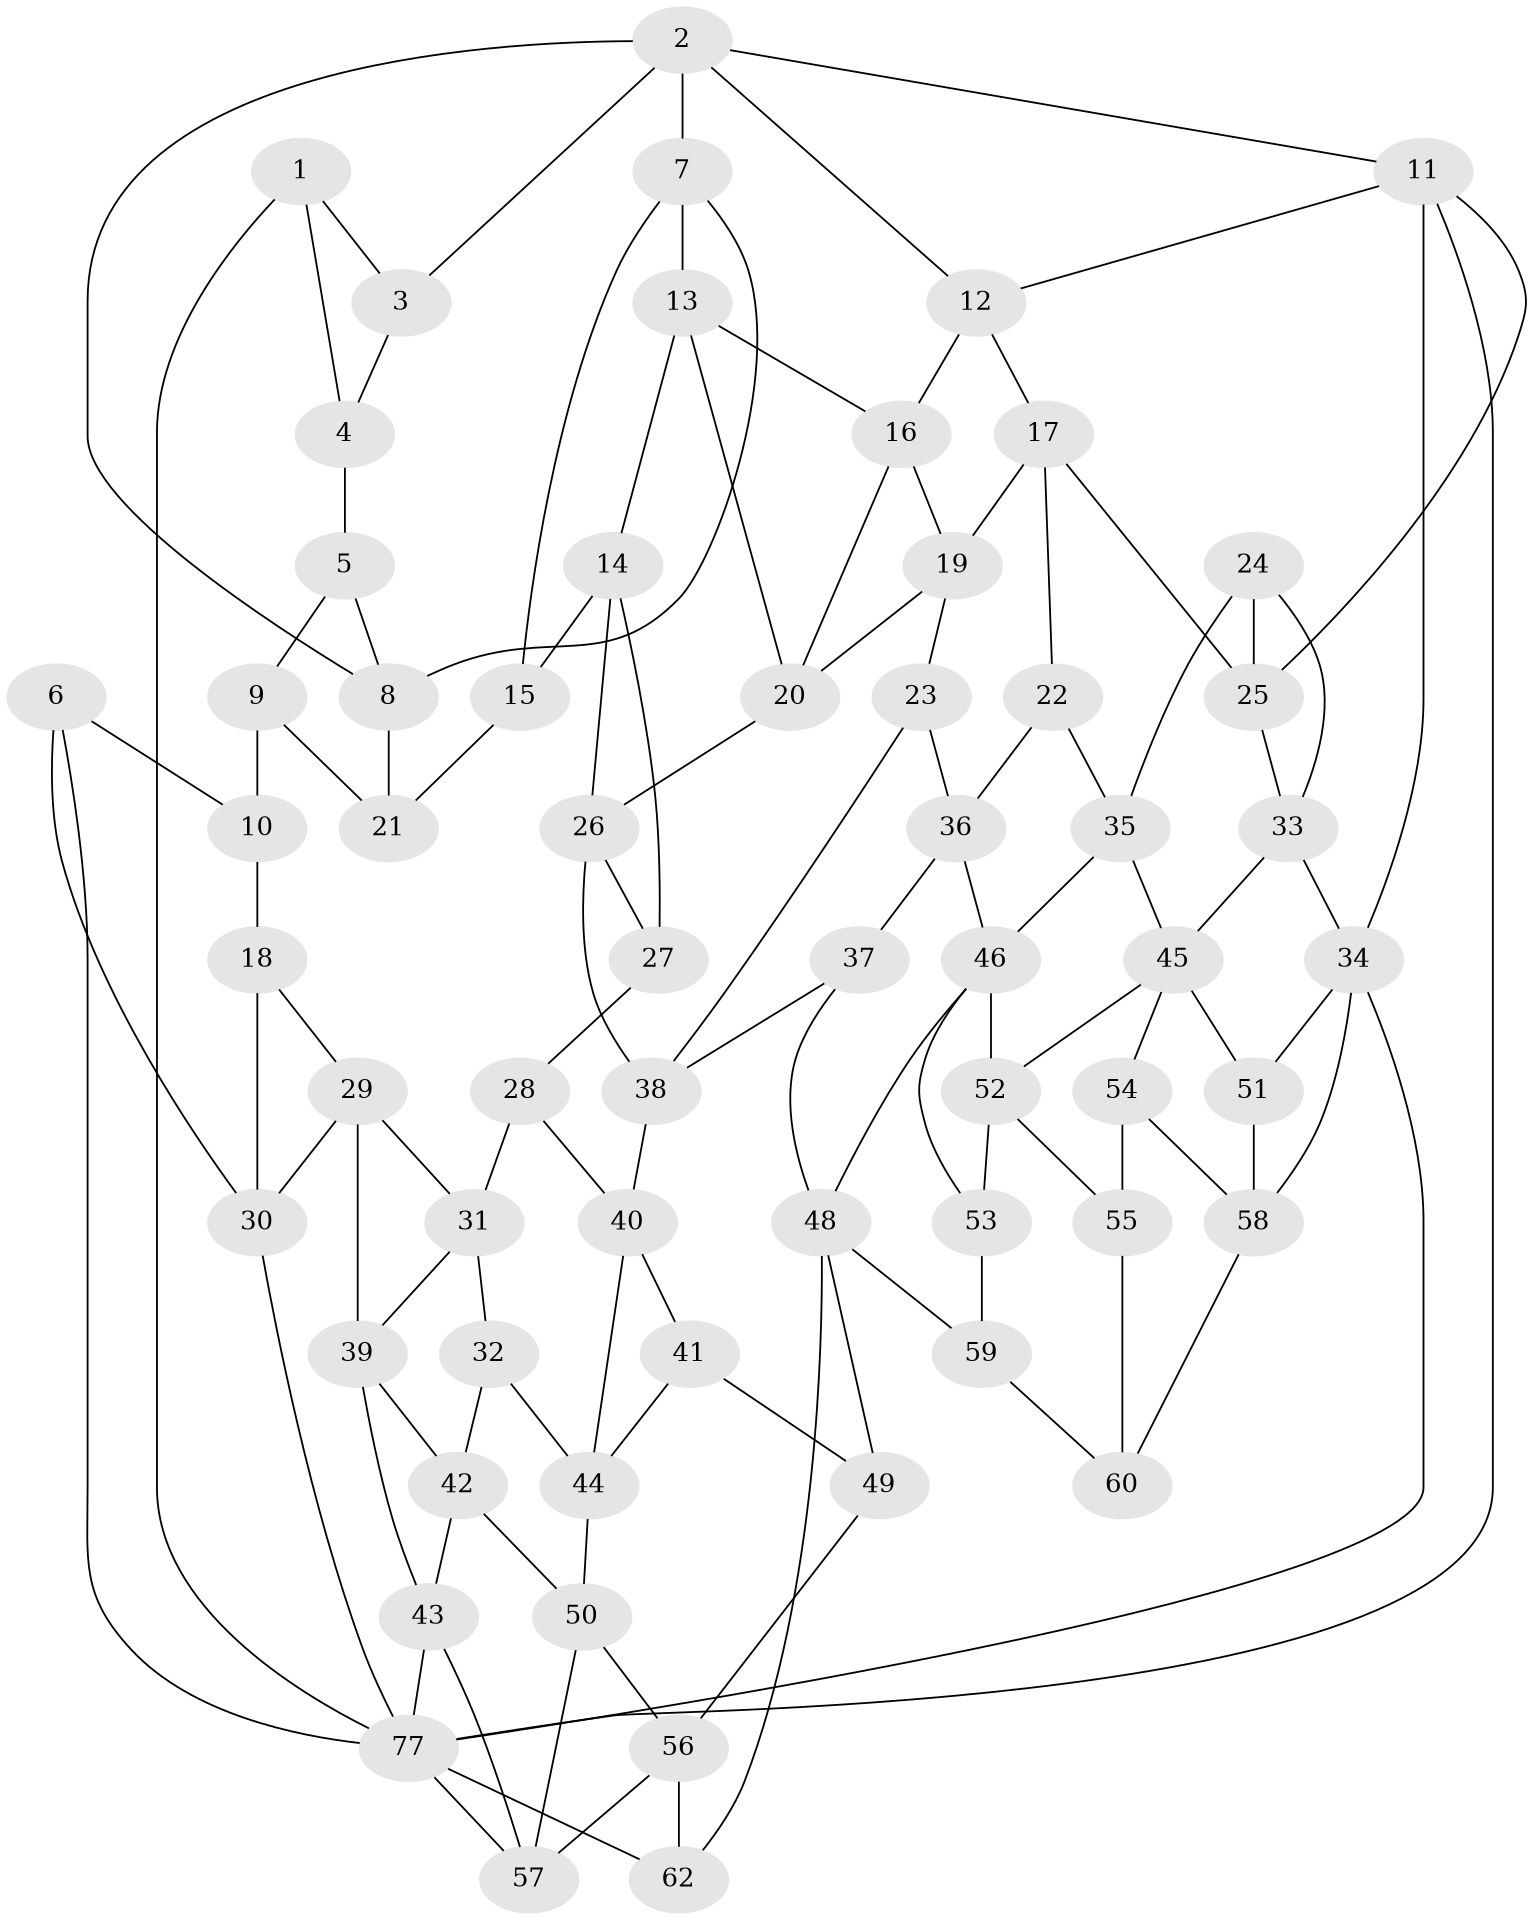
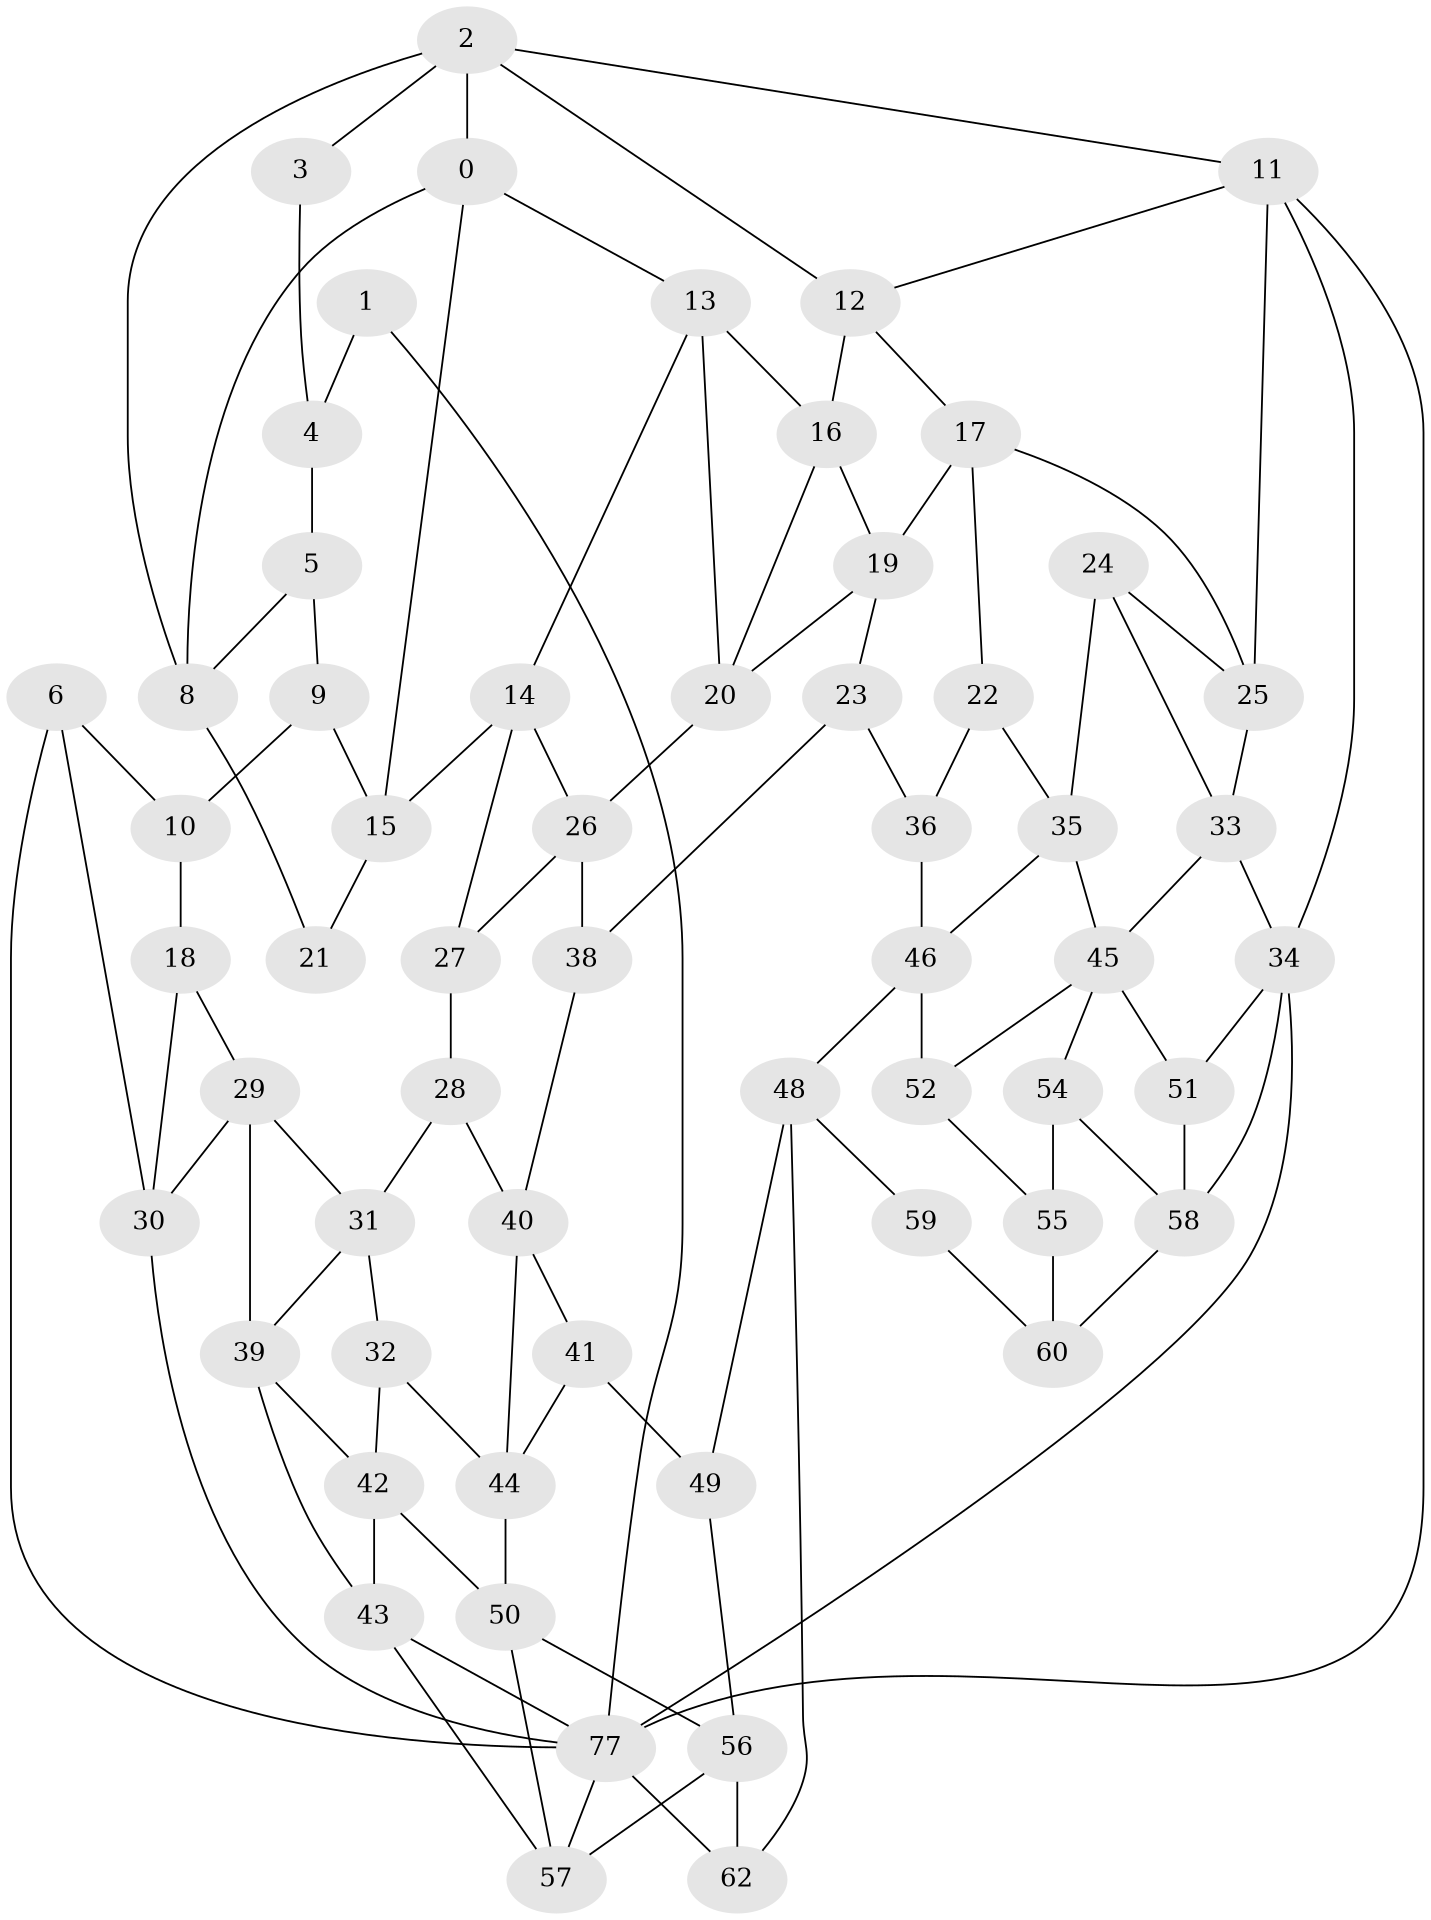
(683, 172) -> (467, 172)
(351, 237) -> none
(323, 763) -> (350, 762)
(860, 960) -> none
(982, 1223) -> none
